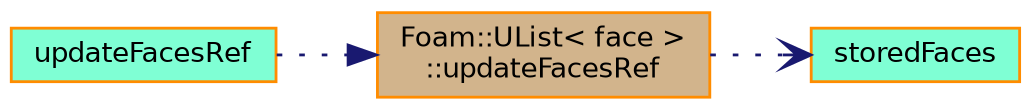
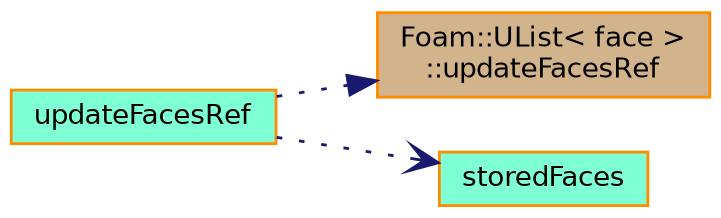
(746, 55) -> (343, 148)
